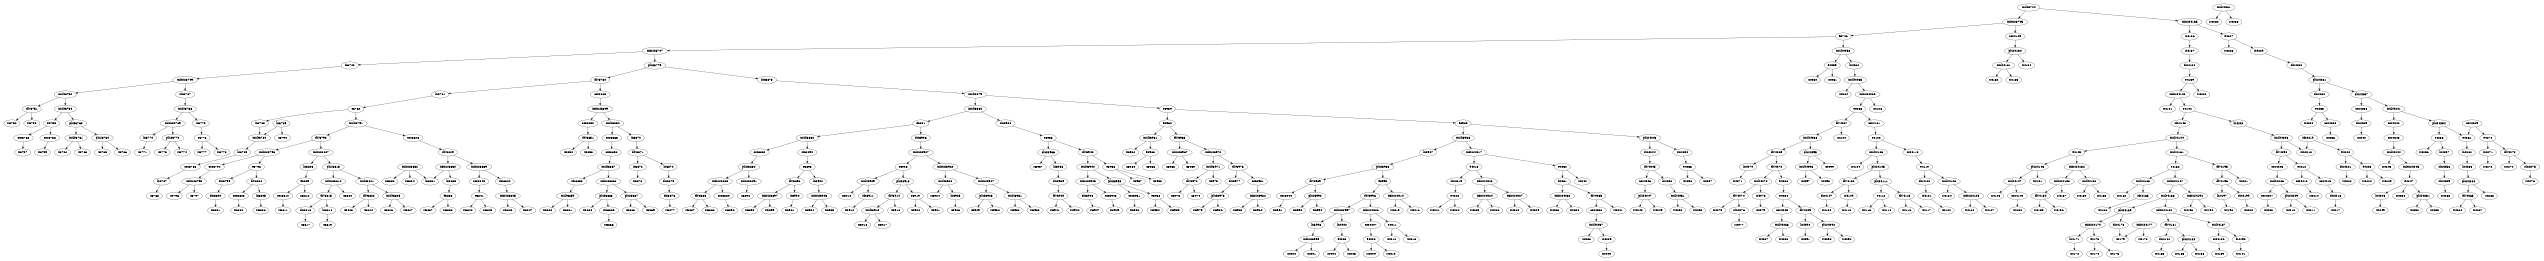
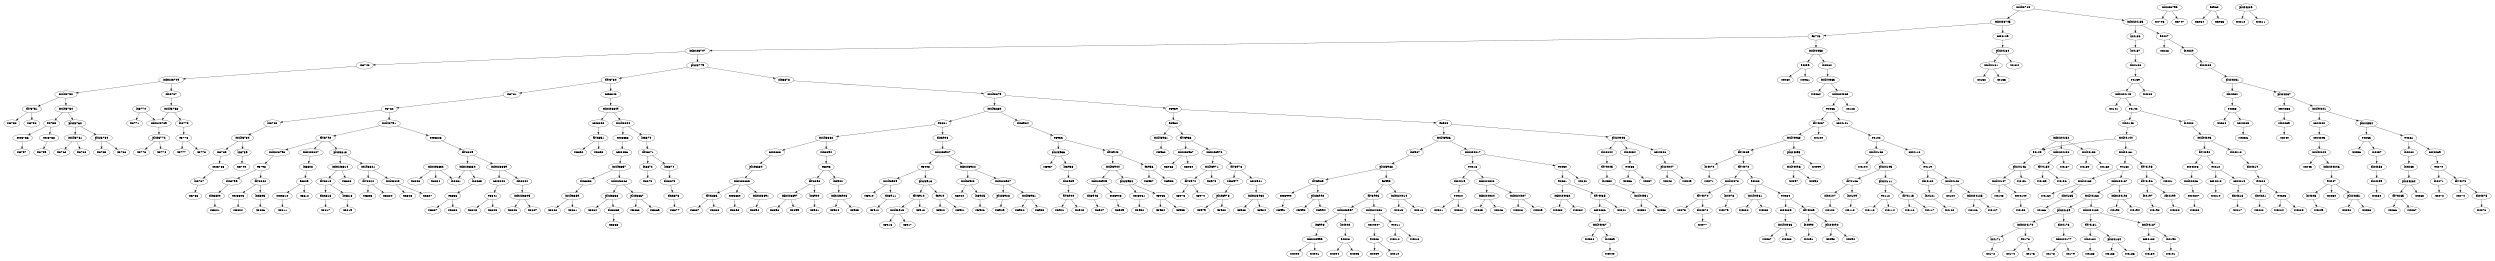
(161, 130) -> (149, 115)
(271, 130) -> (243, 144)
(2470, 130) -> (2421, 145)
(1150, 144) -> none
(2307, 144) -> (2243, 159)
(326, 159) -> (332, 145)
(2077, 159) -> (2050, 145)
(215, 167) -> none
(749, 173) -> (751, 188)
(1648, 173) -> (1638, 145)
none -> (1755, 188)
(2284, 188) -> none
(995, 210) -> none
(2119, 231) -> (2064, 231)
